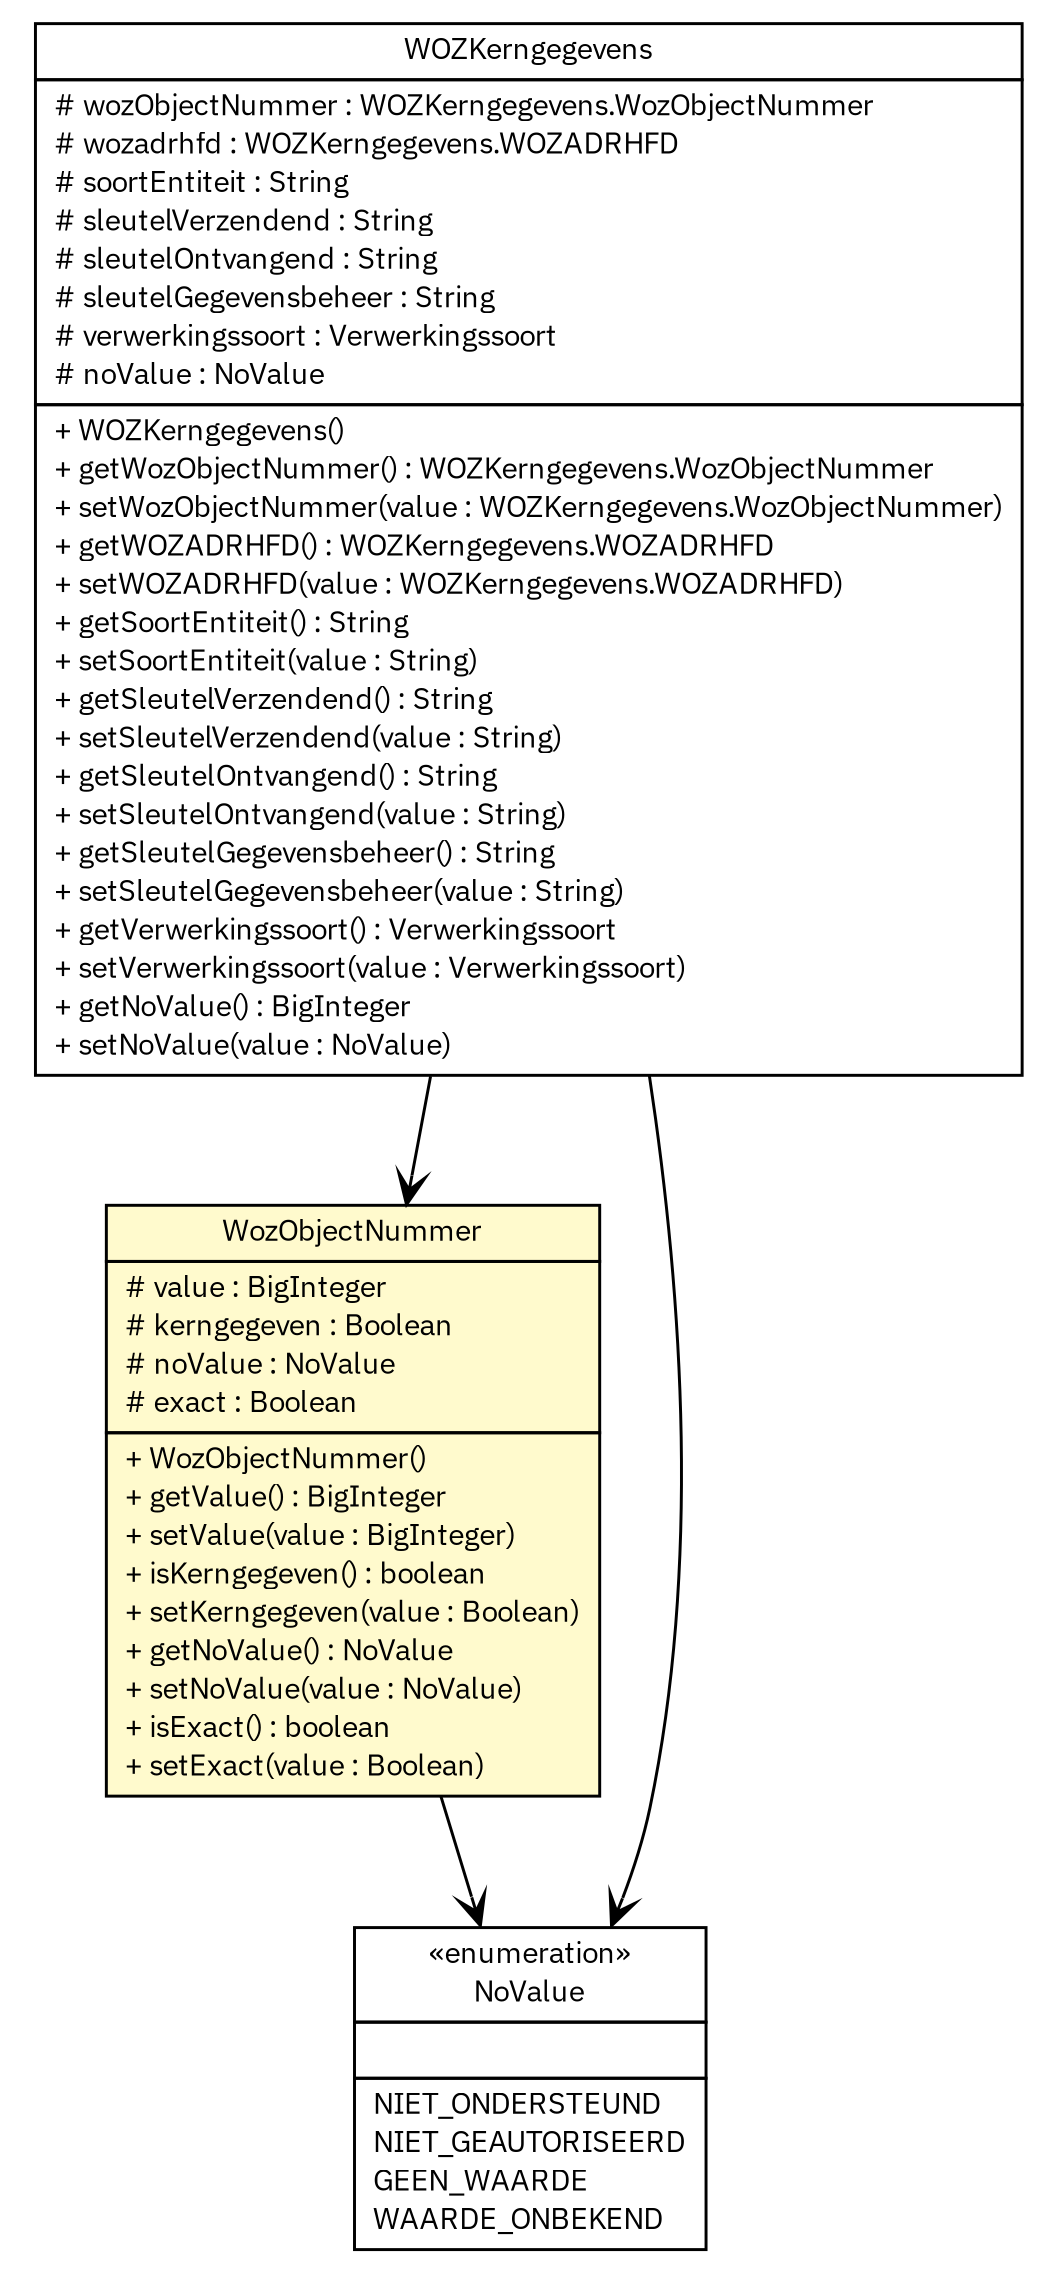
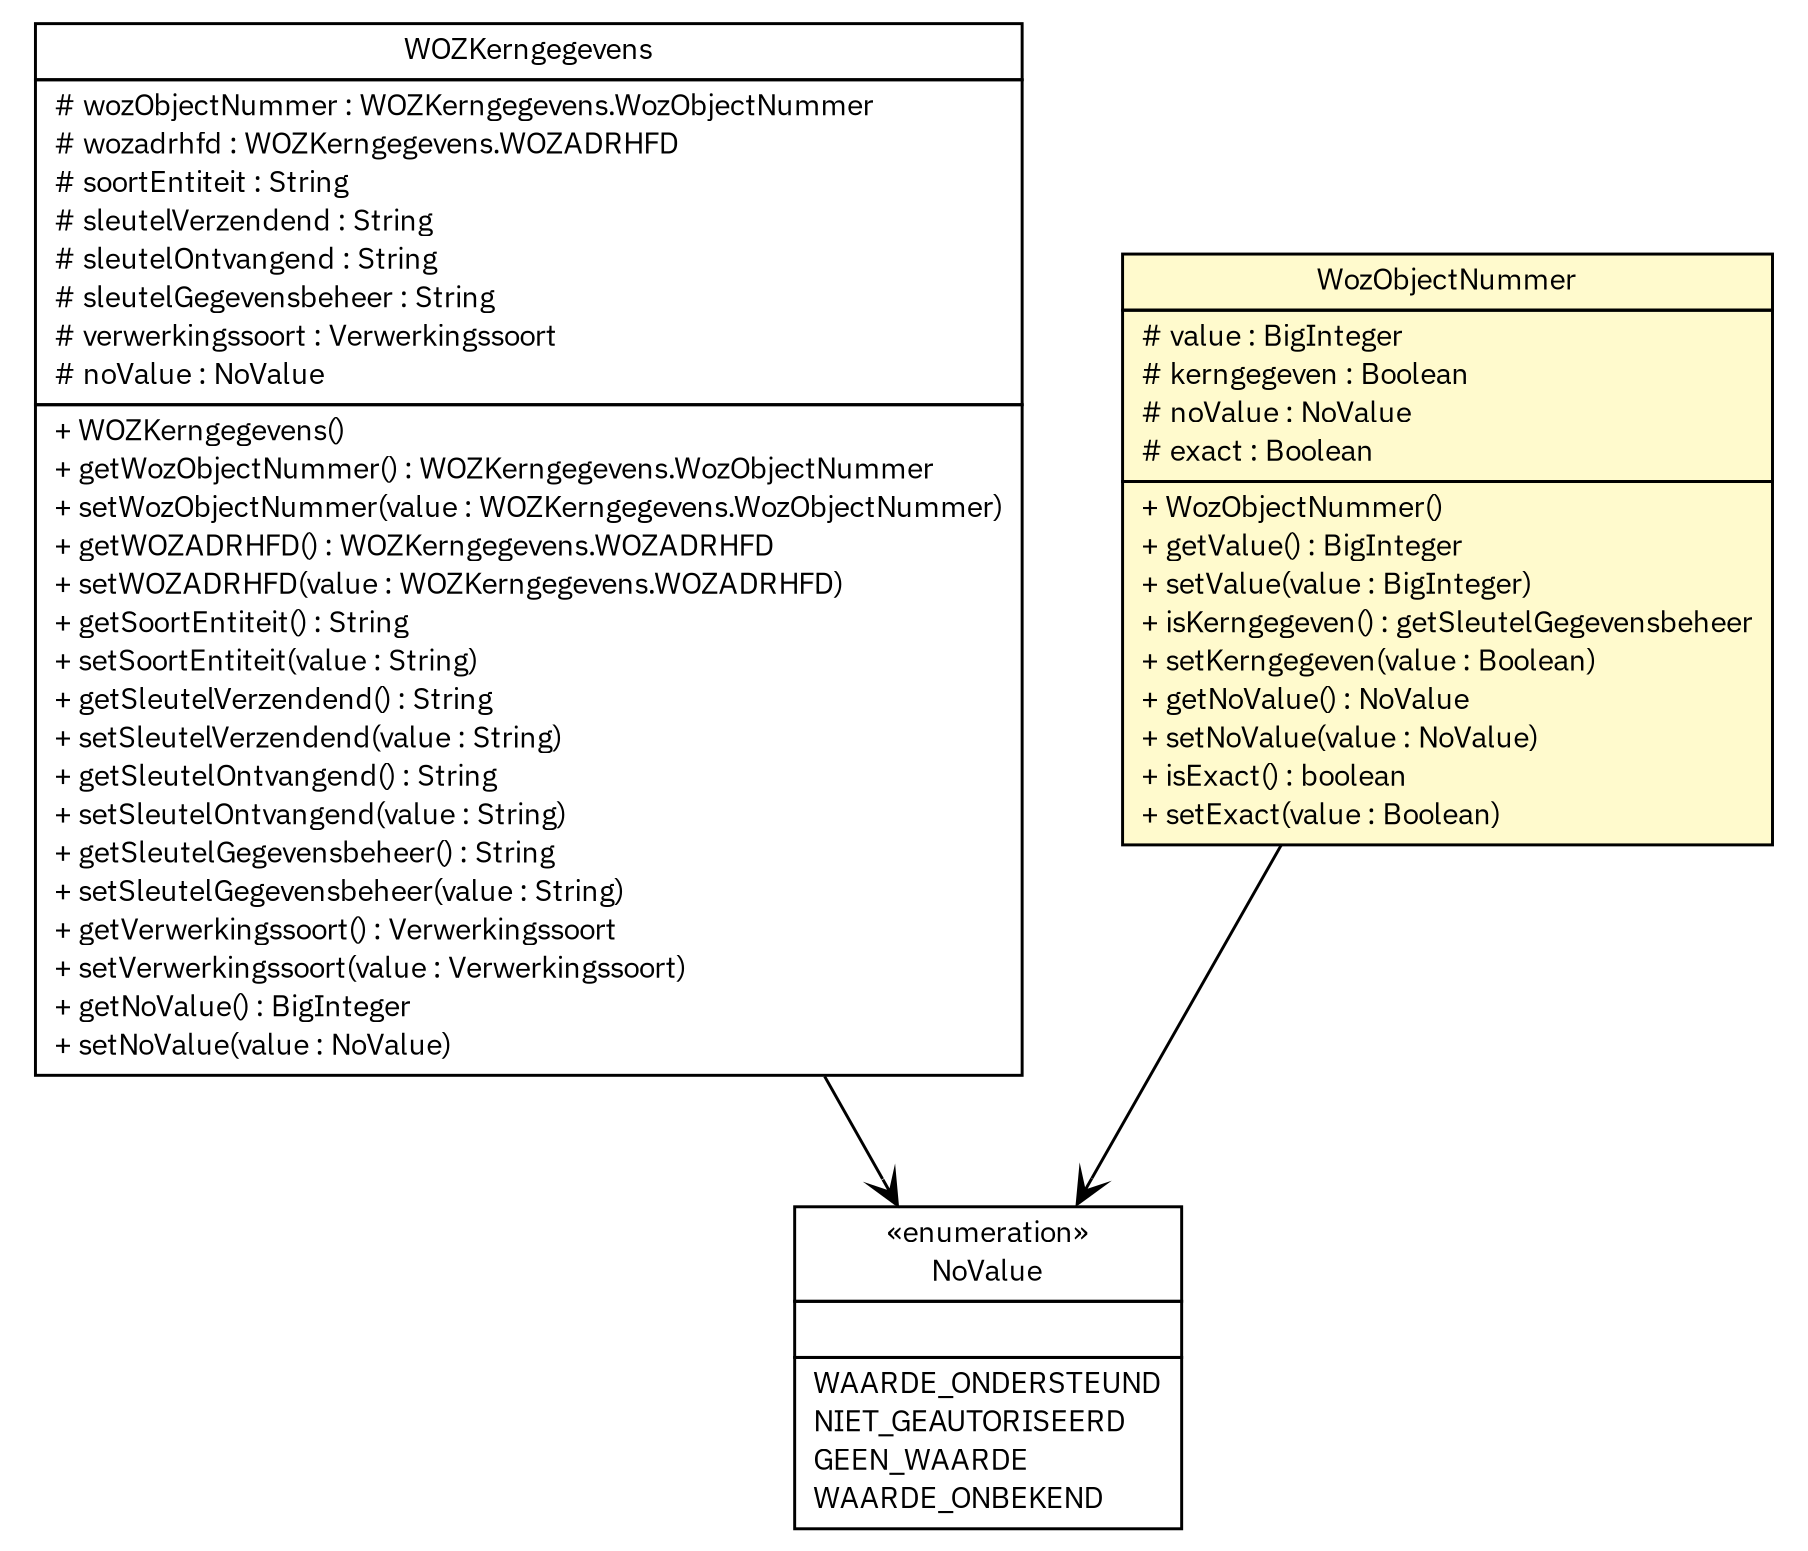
(421, 1126) -> none
(306, 1575) -> (1448, 623)
(518, 2105) -> (988, 1384)
